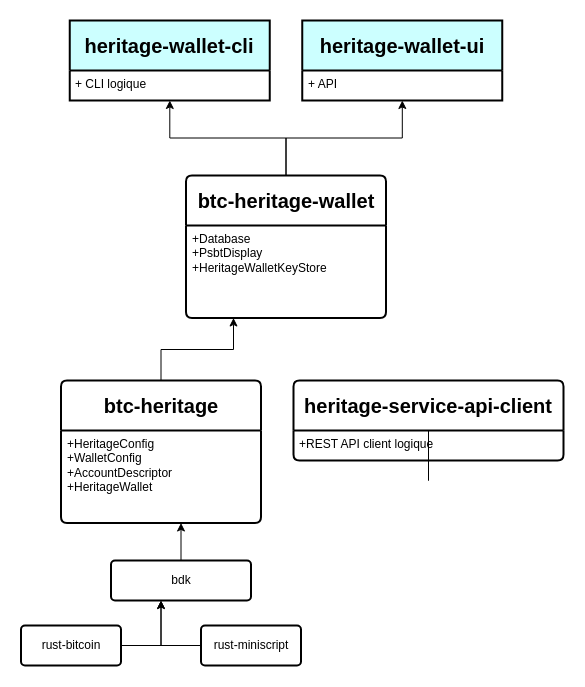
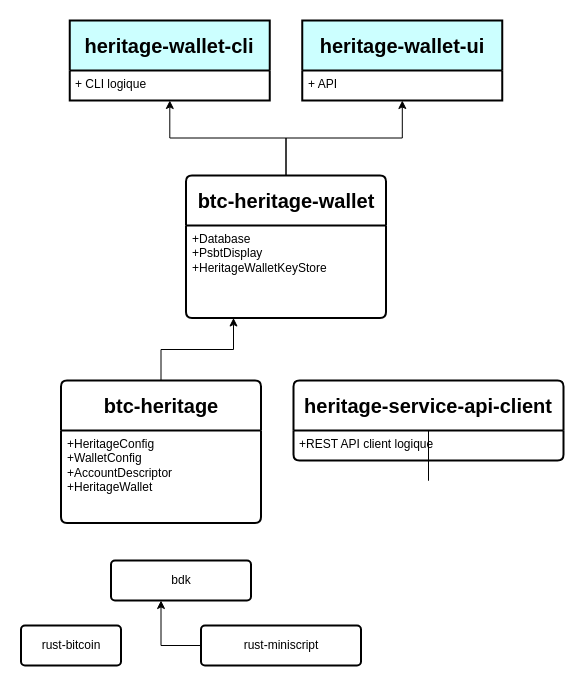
(181, 545) -> none
(140, 646) -> none
(251, 646) -> (281, 646)
